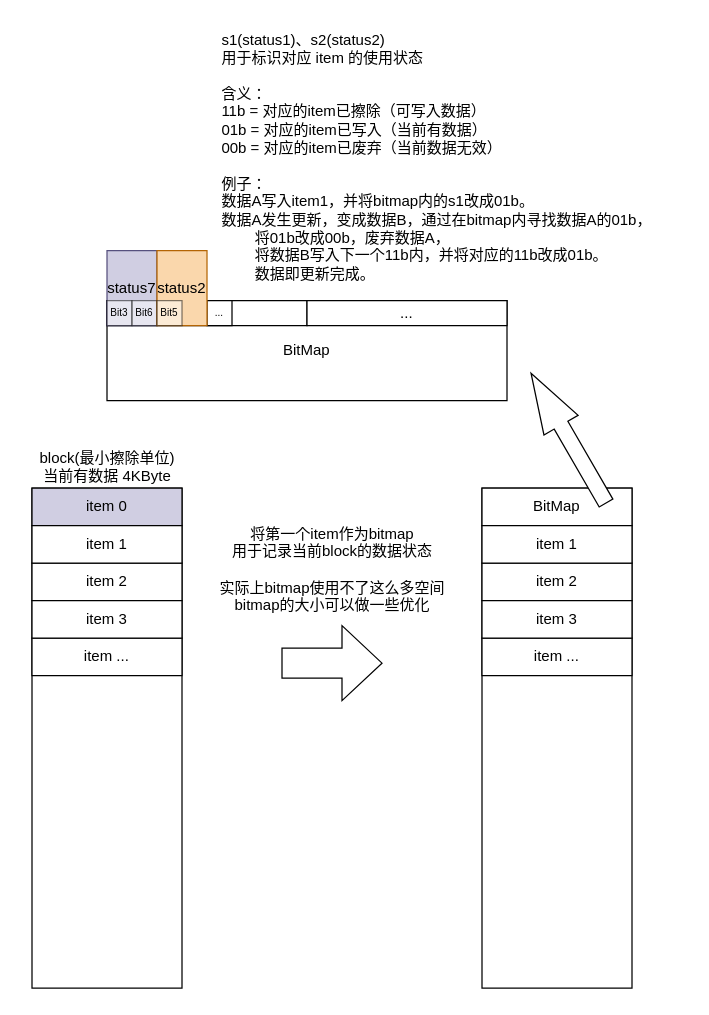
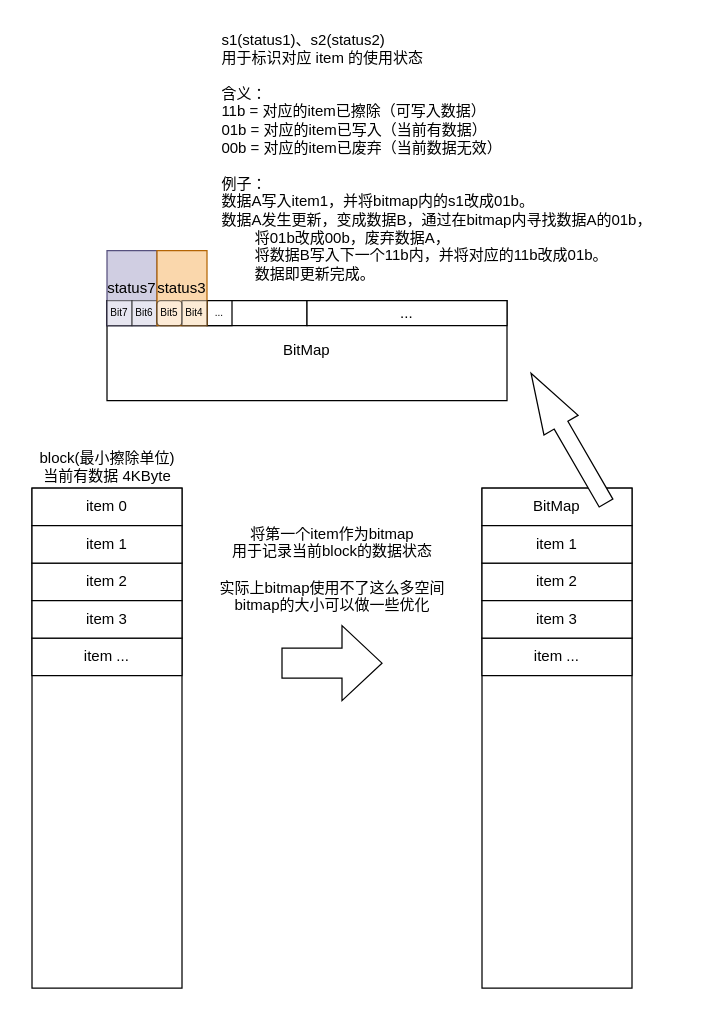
(182, 288) -> (182, 288)
(119, 313) -> (119, 313)
(169, 313) -> (169, 313)
none -> (194, 313)
(107, 507) -> (107, 507)
